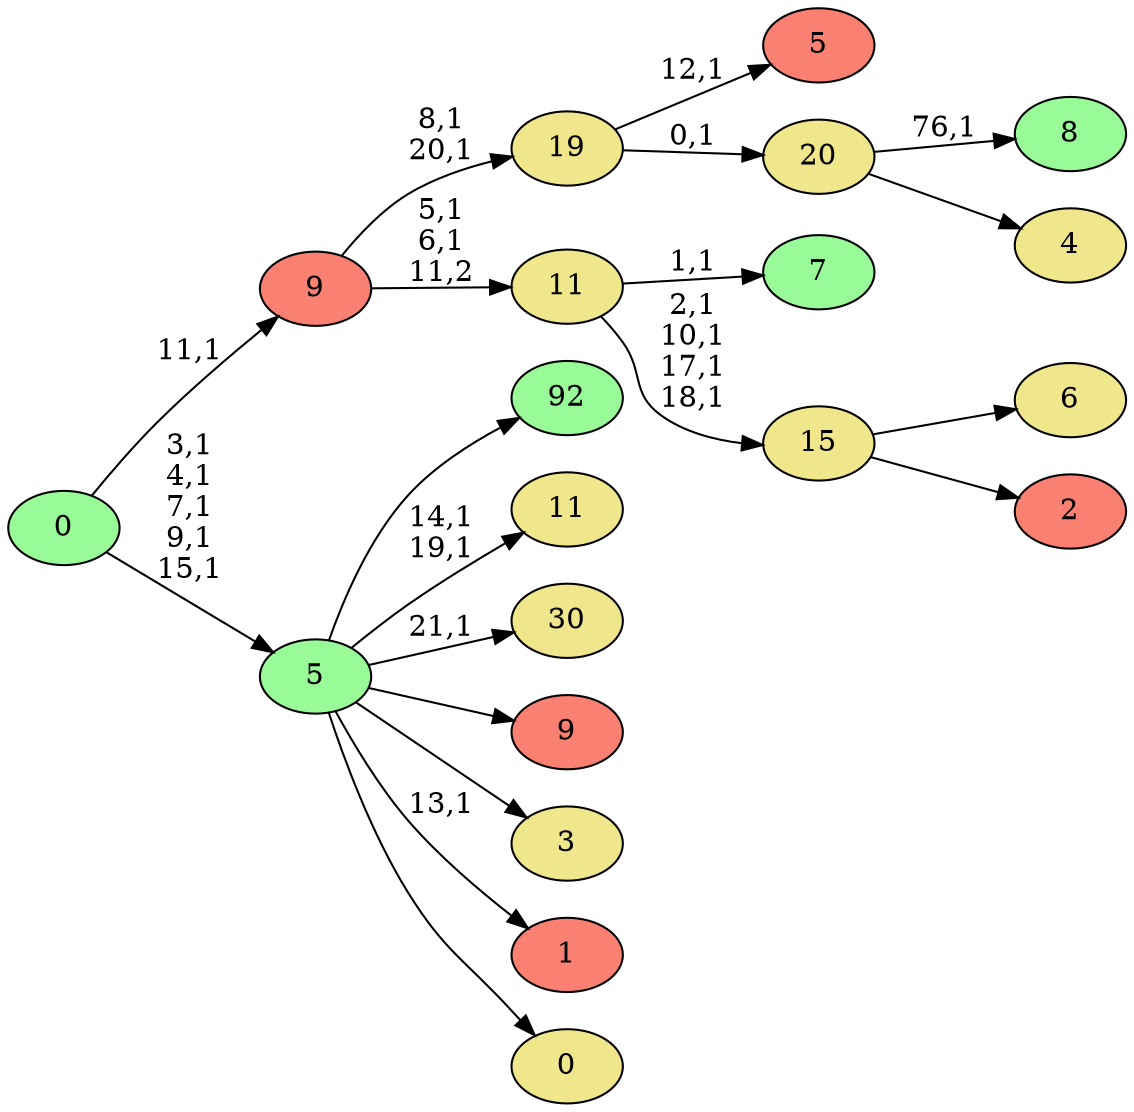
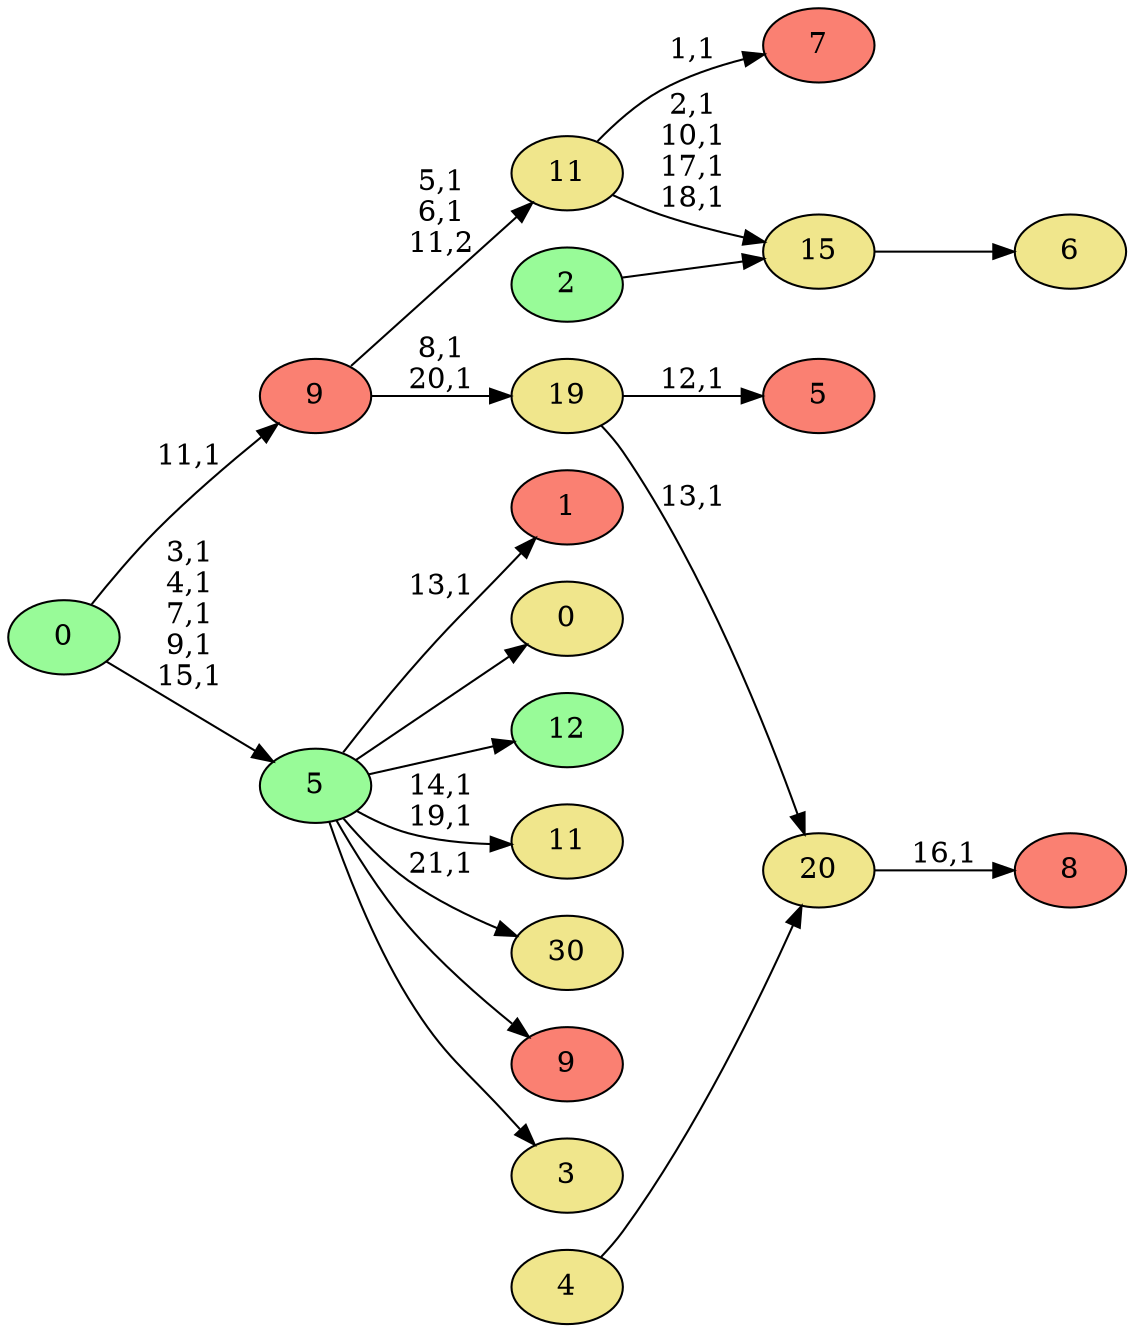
(945, 129) -> (945, 855)
(1070, 134) -> (1070, 870)
(693, 137) -> (693, 498)
(935, 198) -> (707, 1097)
(819, 272) -> (819, 45)
(567, 398) -> (567, 730)
(935, 475) -> (683, 269)
(1070, 512) -> (567, 285)
